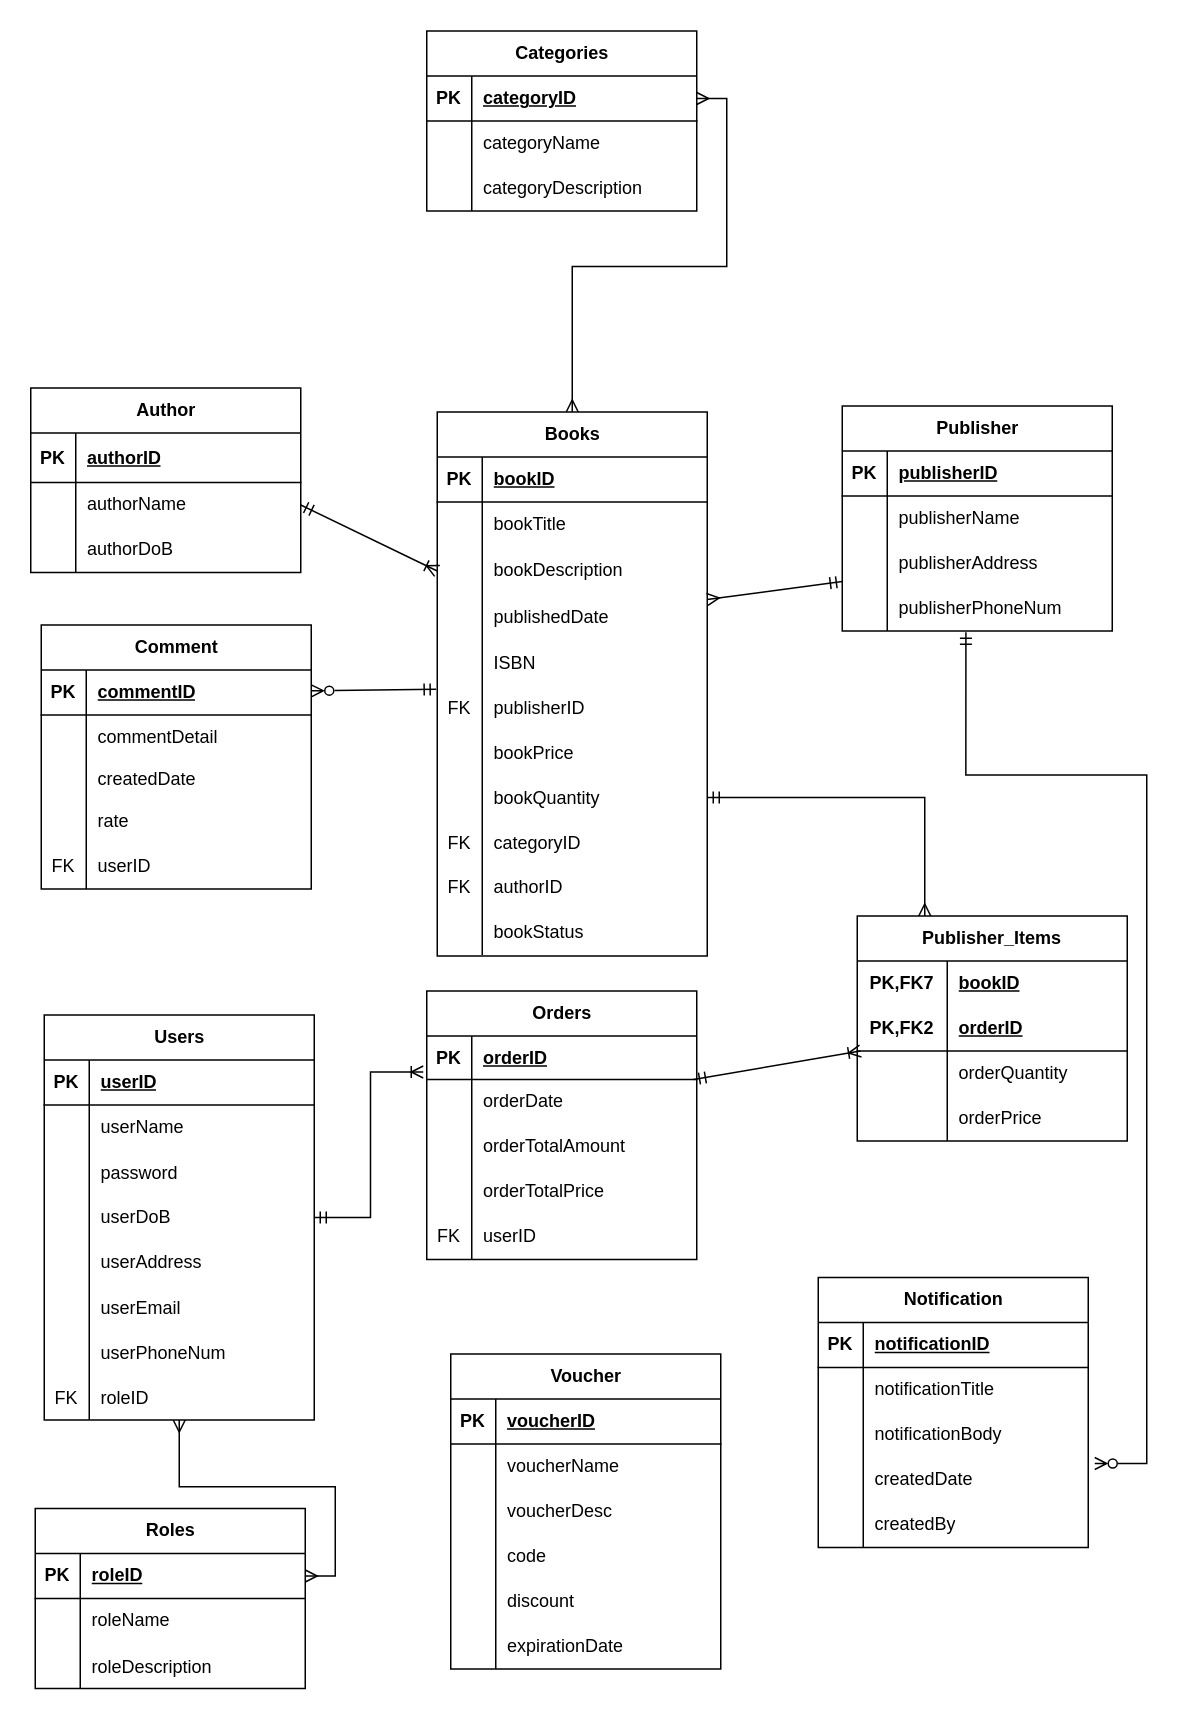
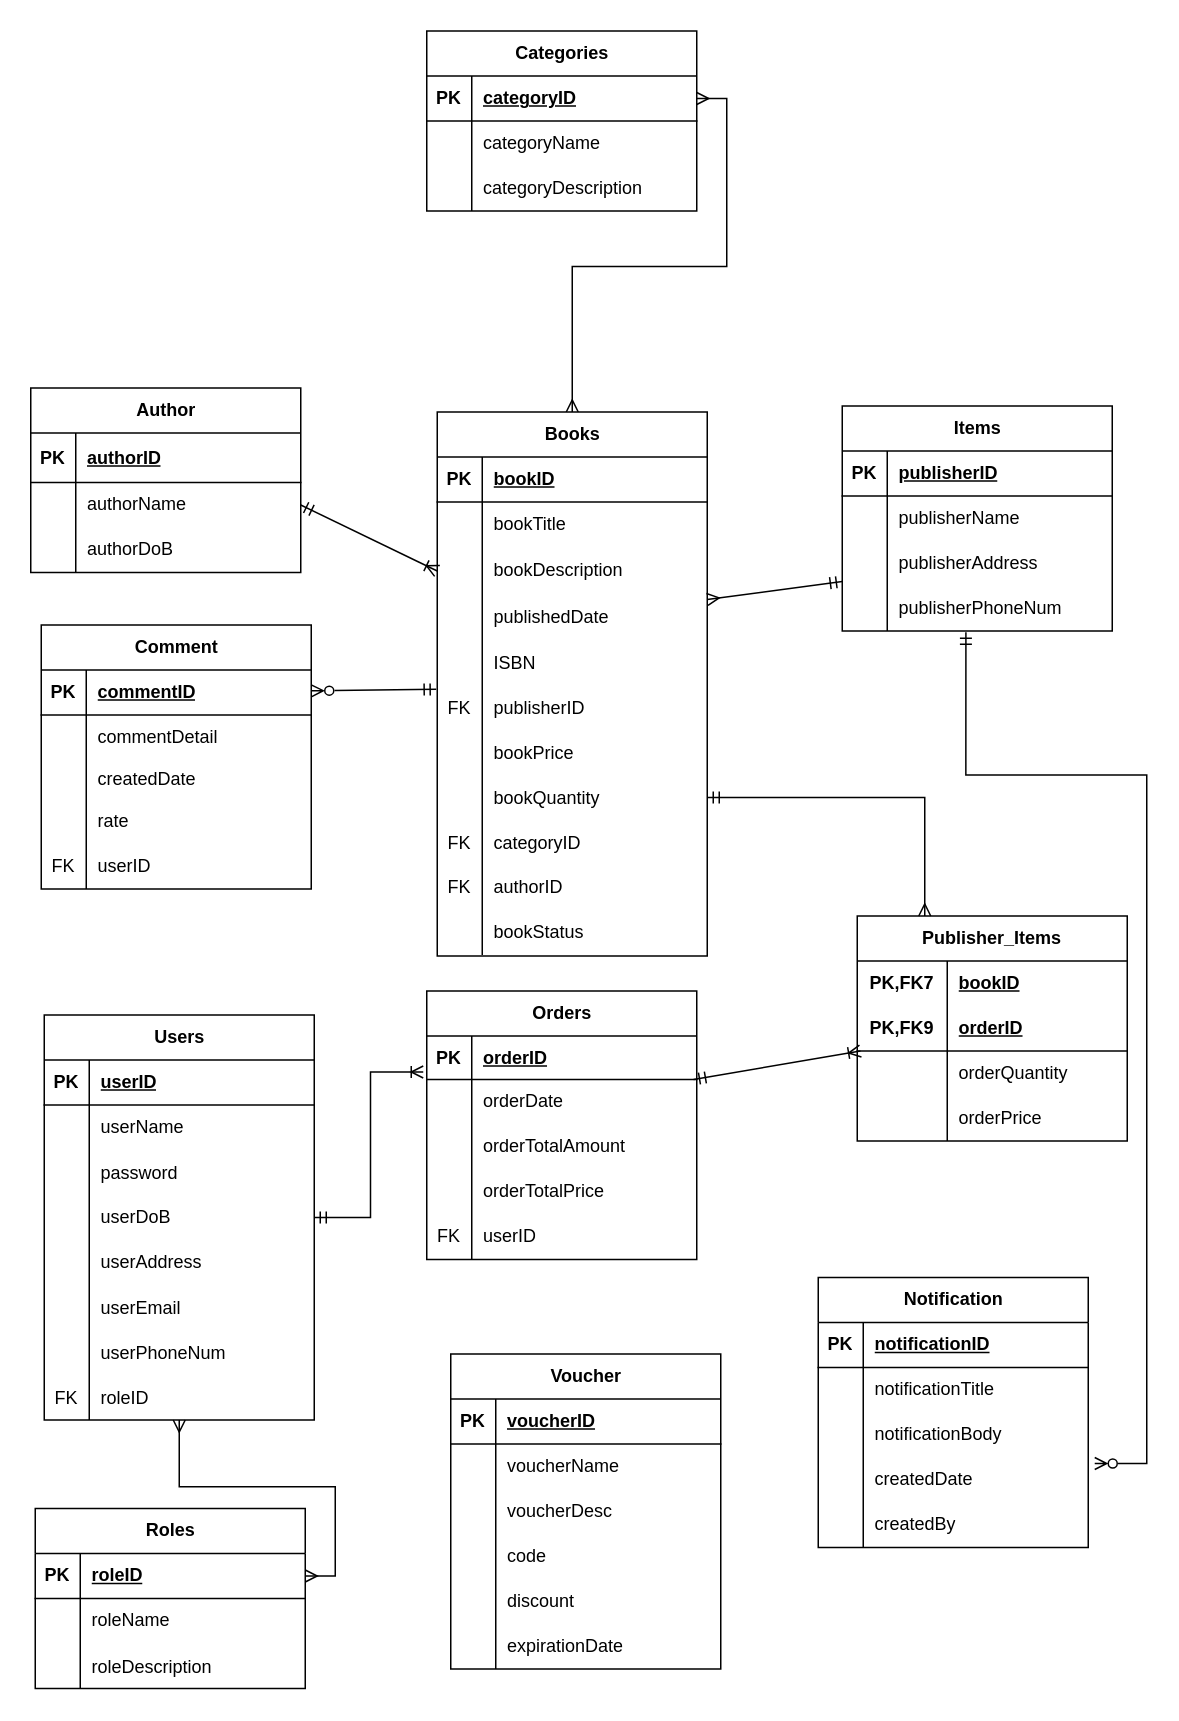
(978, 428) -> (978, 428)
(902, 1028) -> (902, 1028)
